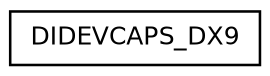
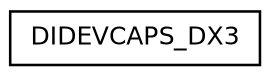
(135, 38) -> (135, 38)
